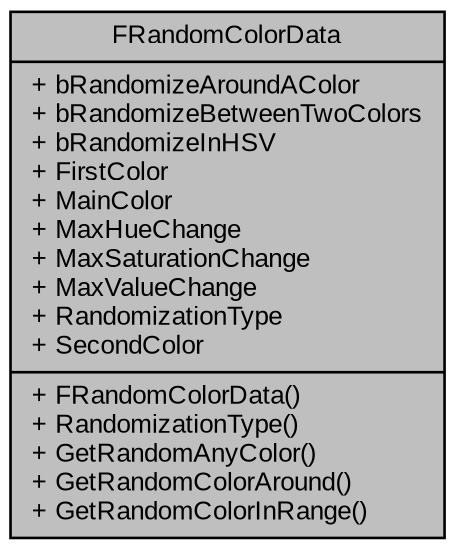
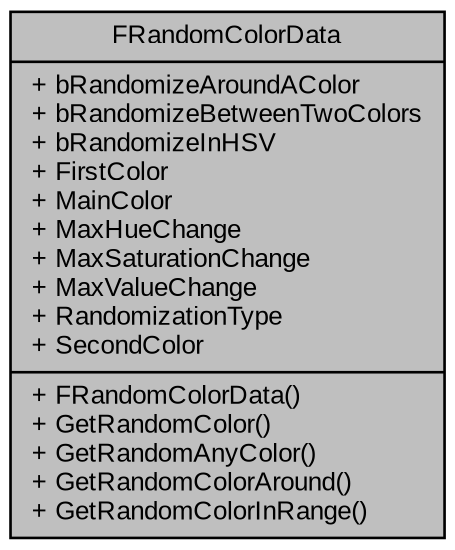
(166, 425) -> (151, 425)
